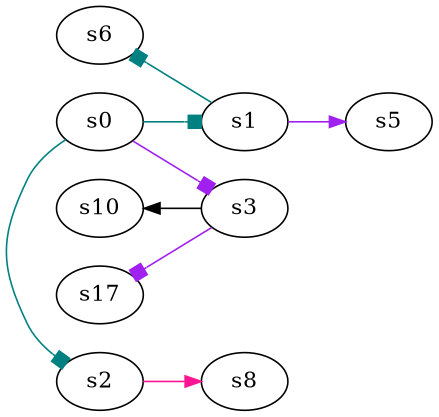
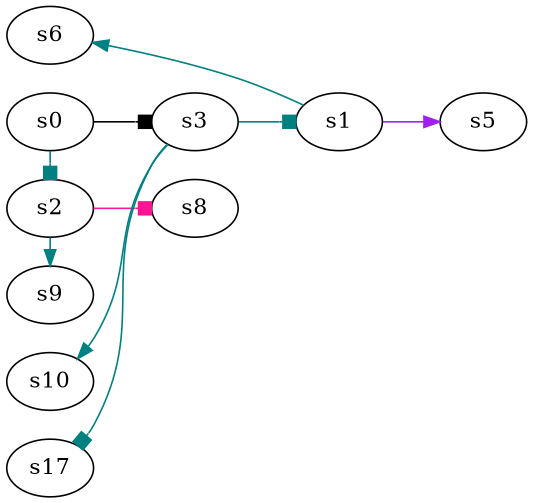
(179, 83) -> (208, 69)
(164, 122) -> (259, 122)
(165, 161) -> (114, 122)
(181, 208) -> (113, 297)
(179, 247) -> (123, 302)
none -> (50, 295)
(164, 381) -> (114, 208)
